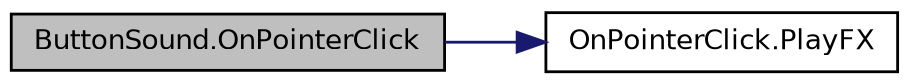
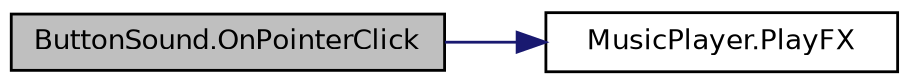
(722, 42) -> (722, 42)
